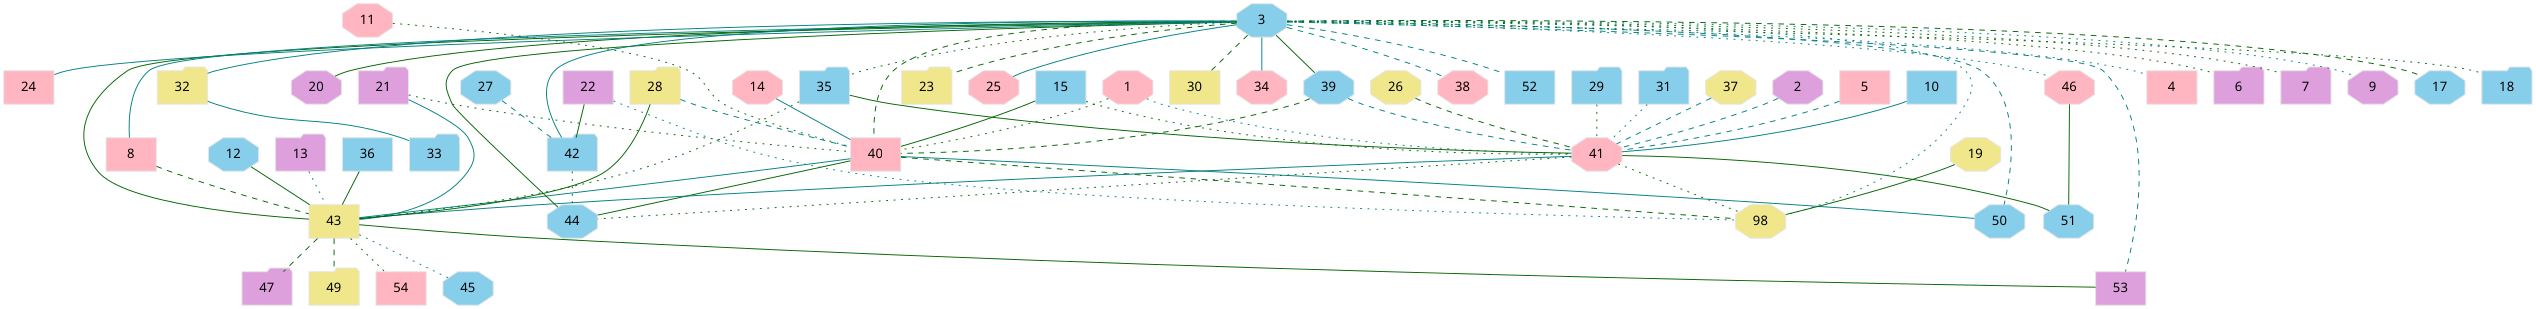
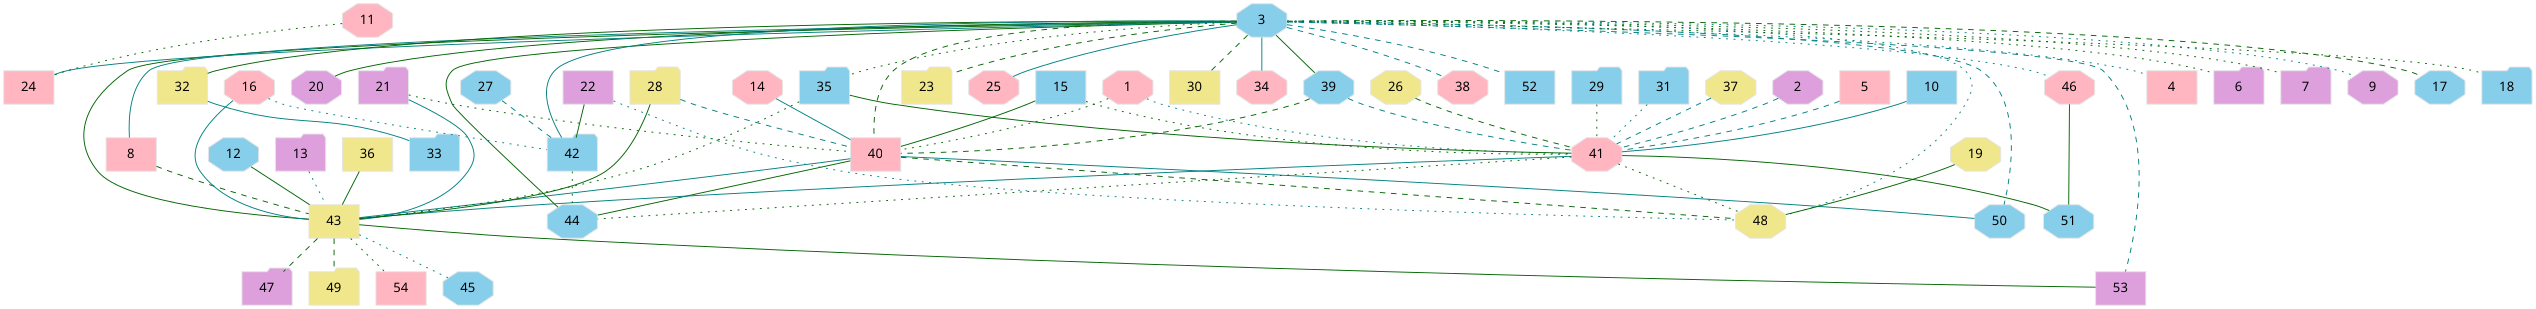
(721, 28) -> (721, 28)
(632, 54) -> (197, 43)
none -> (249, 87)
(368, 154) -> (368, 154)
(1761, 221) -> (1761, 221)
